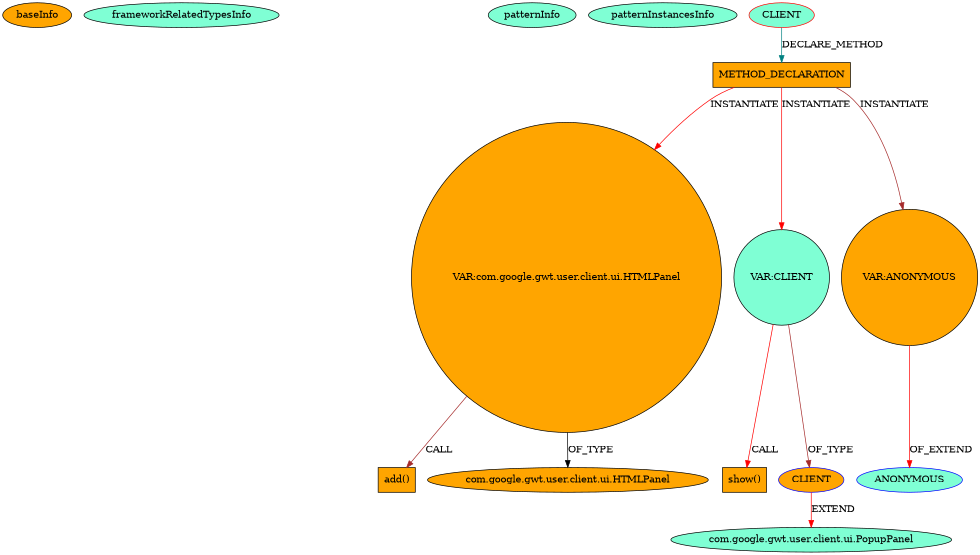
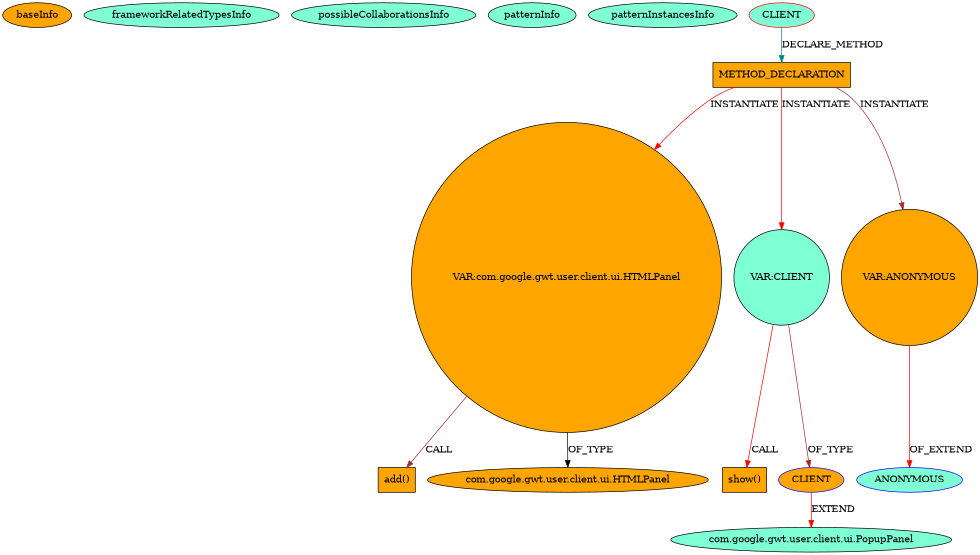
none -> (384, 15)
